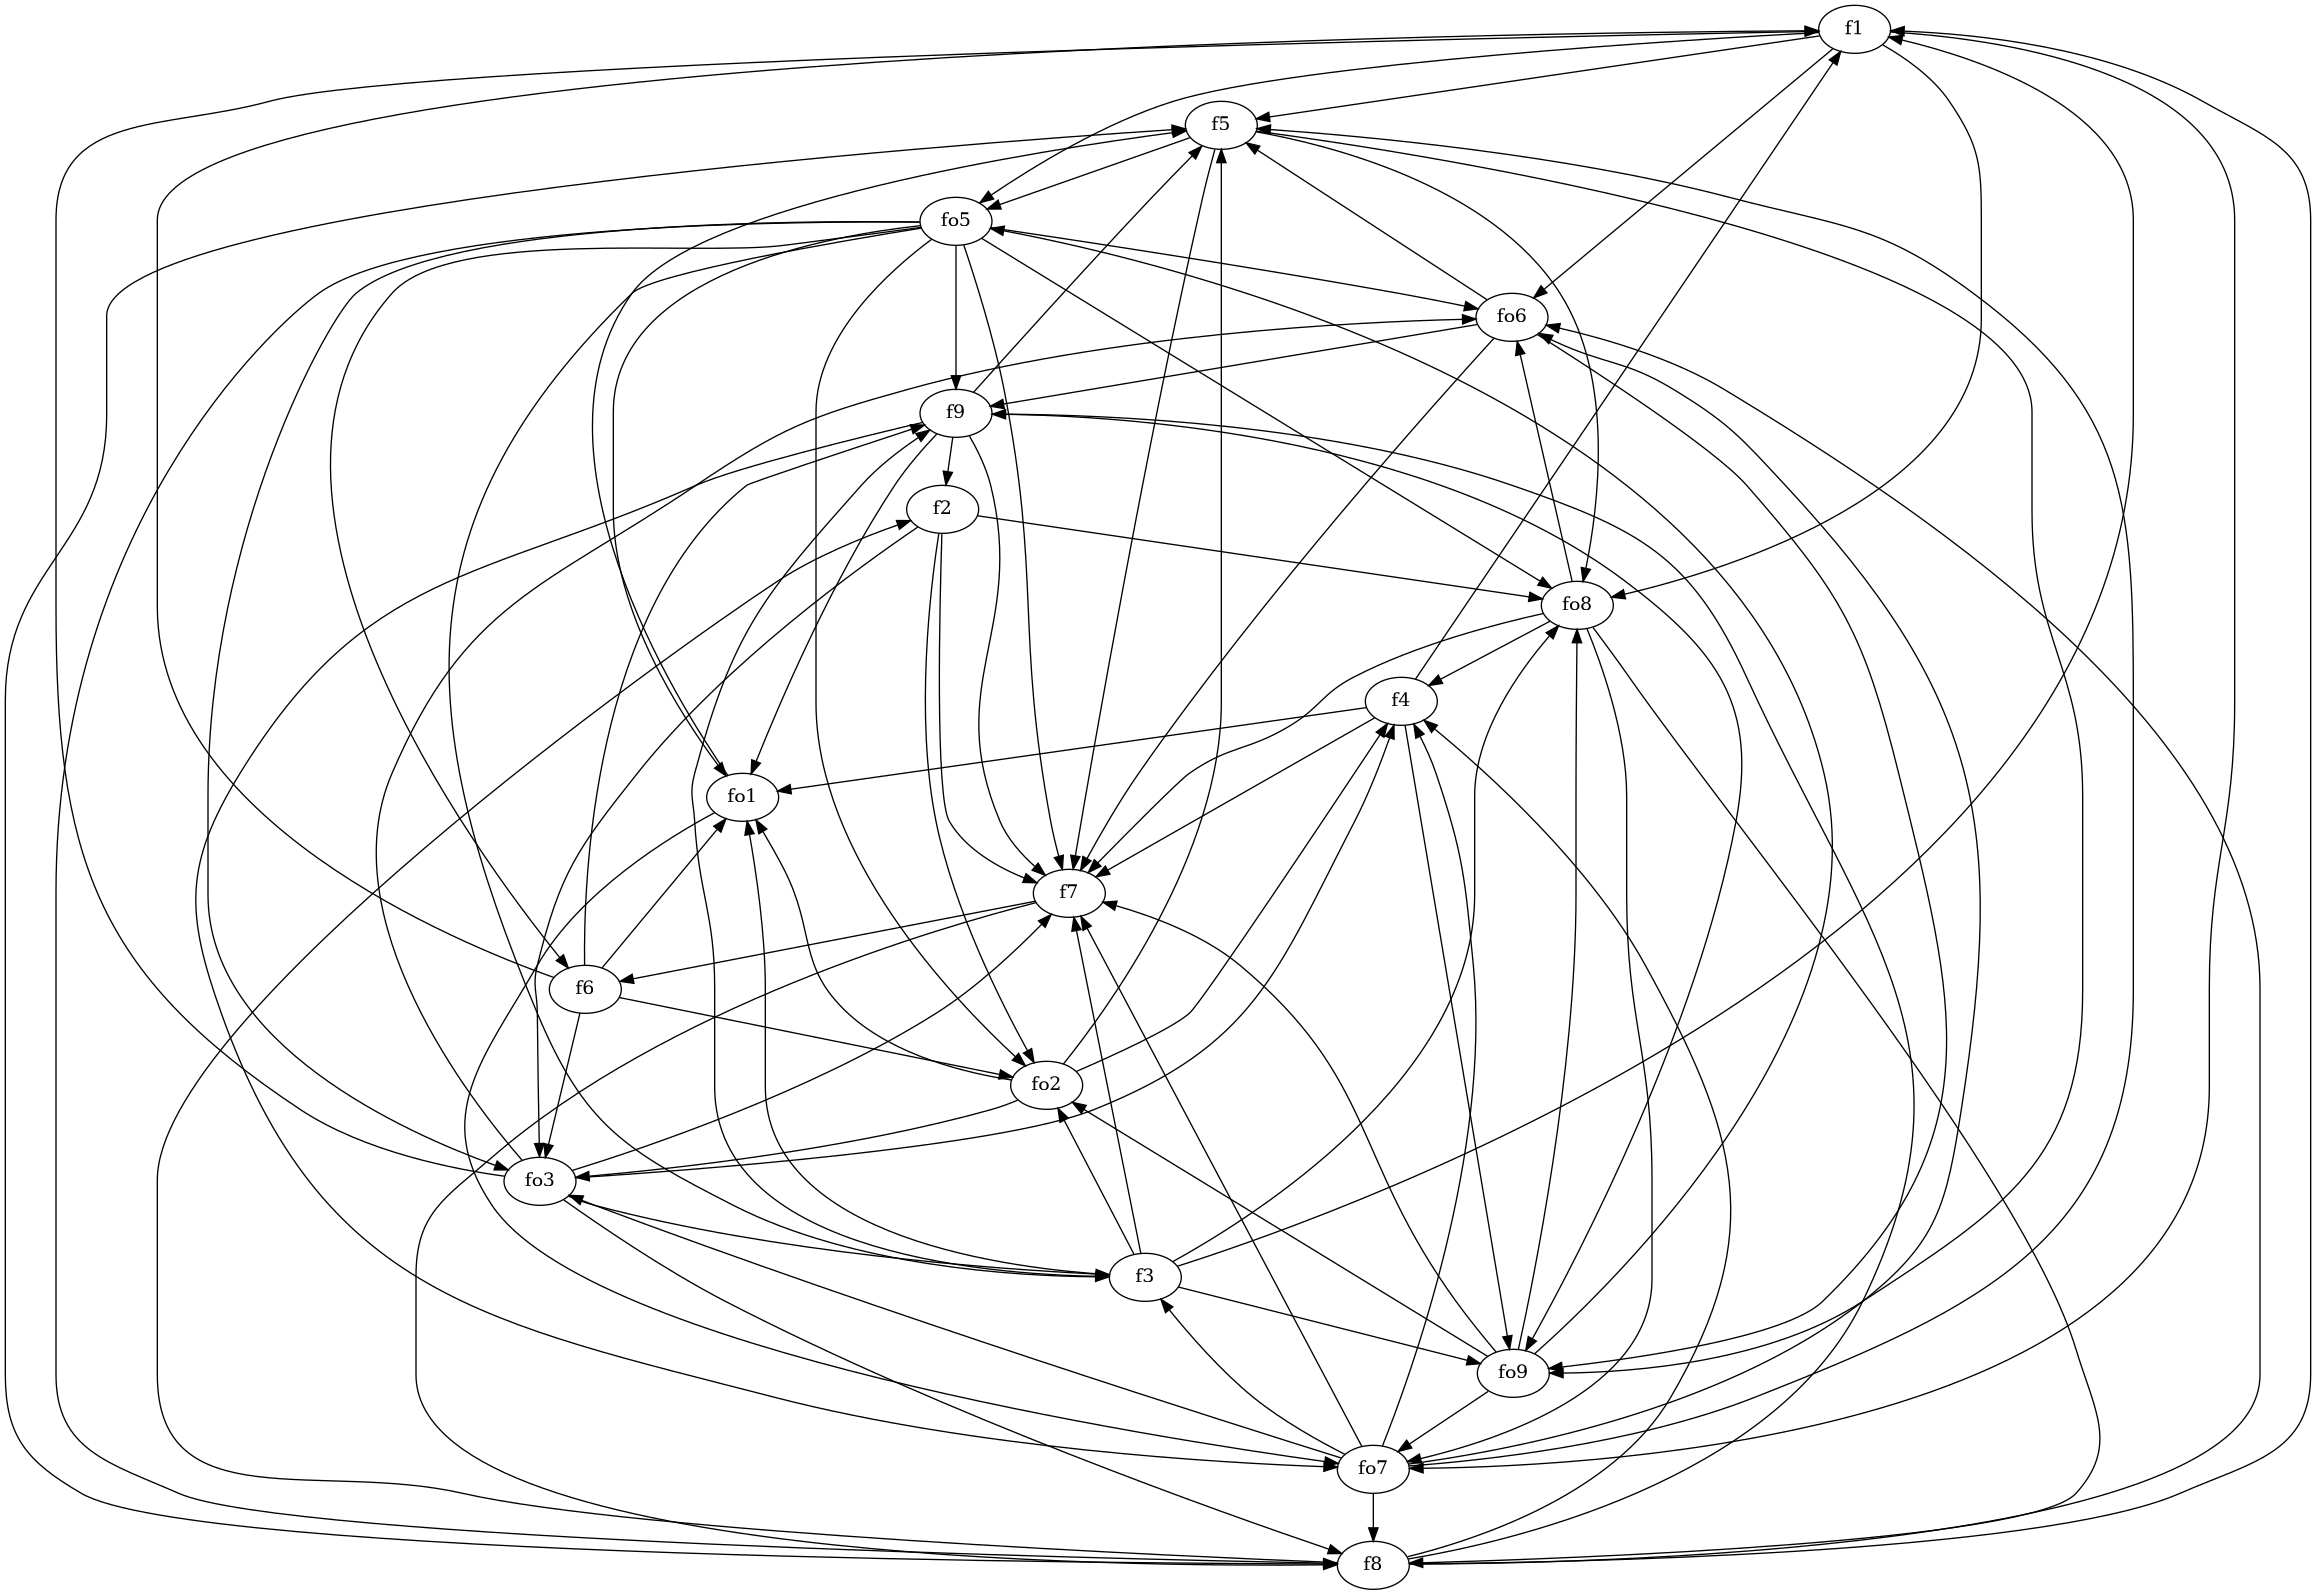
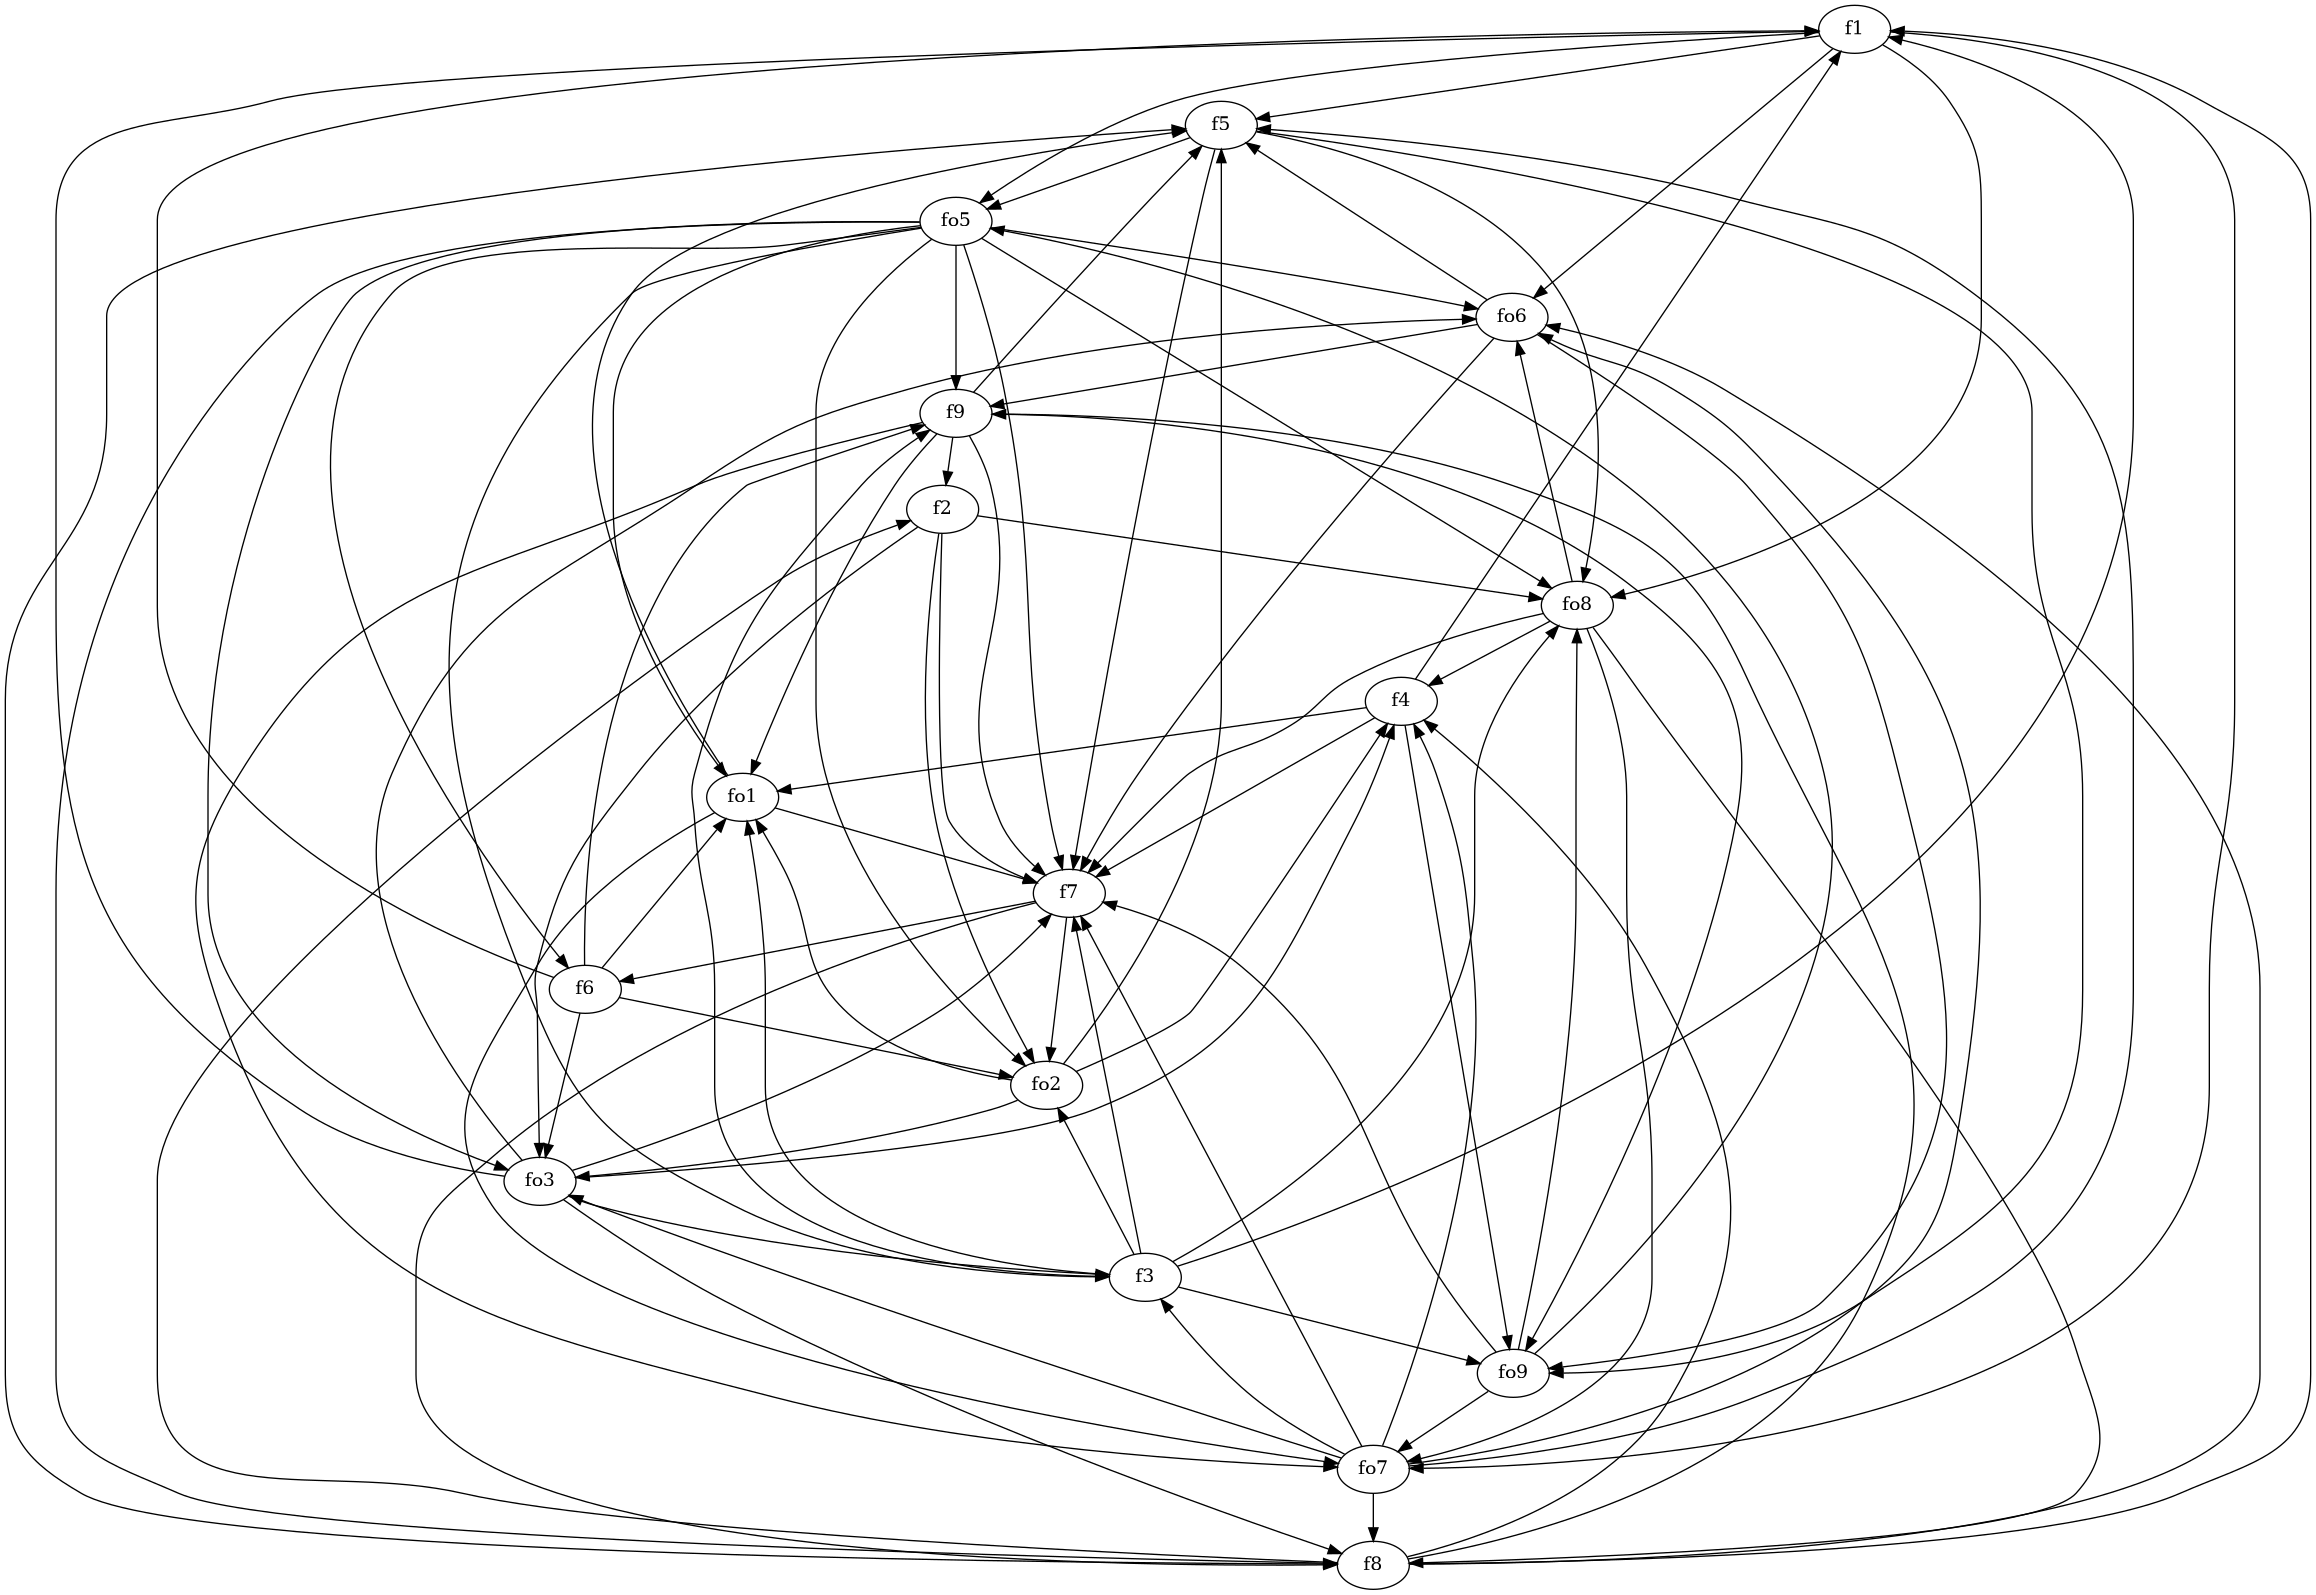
none -> (900, 844)
(1296, 1239) -> (1059, 982)
